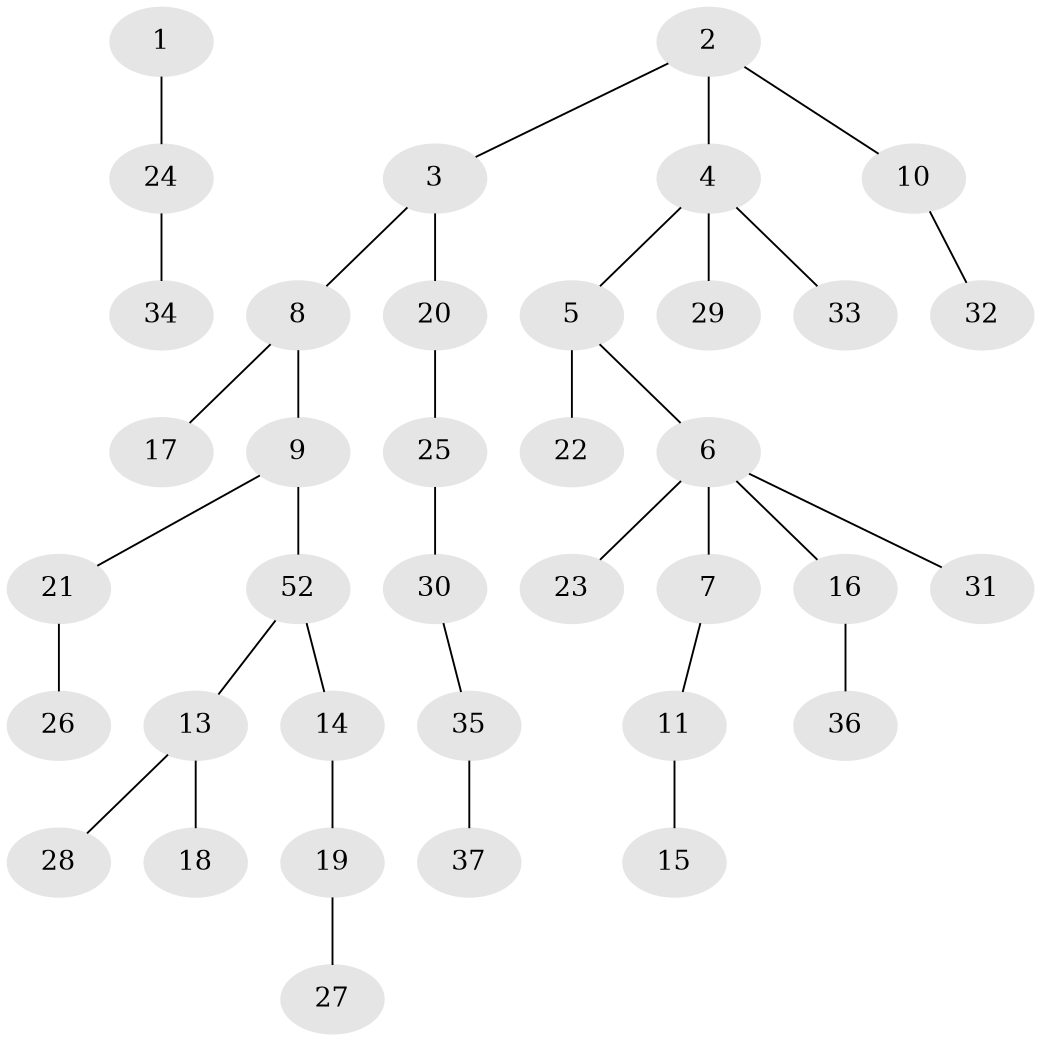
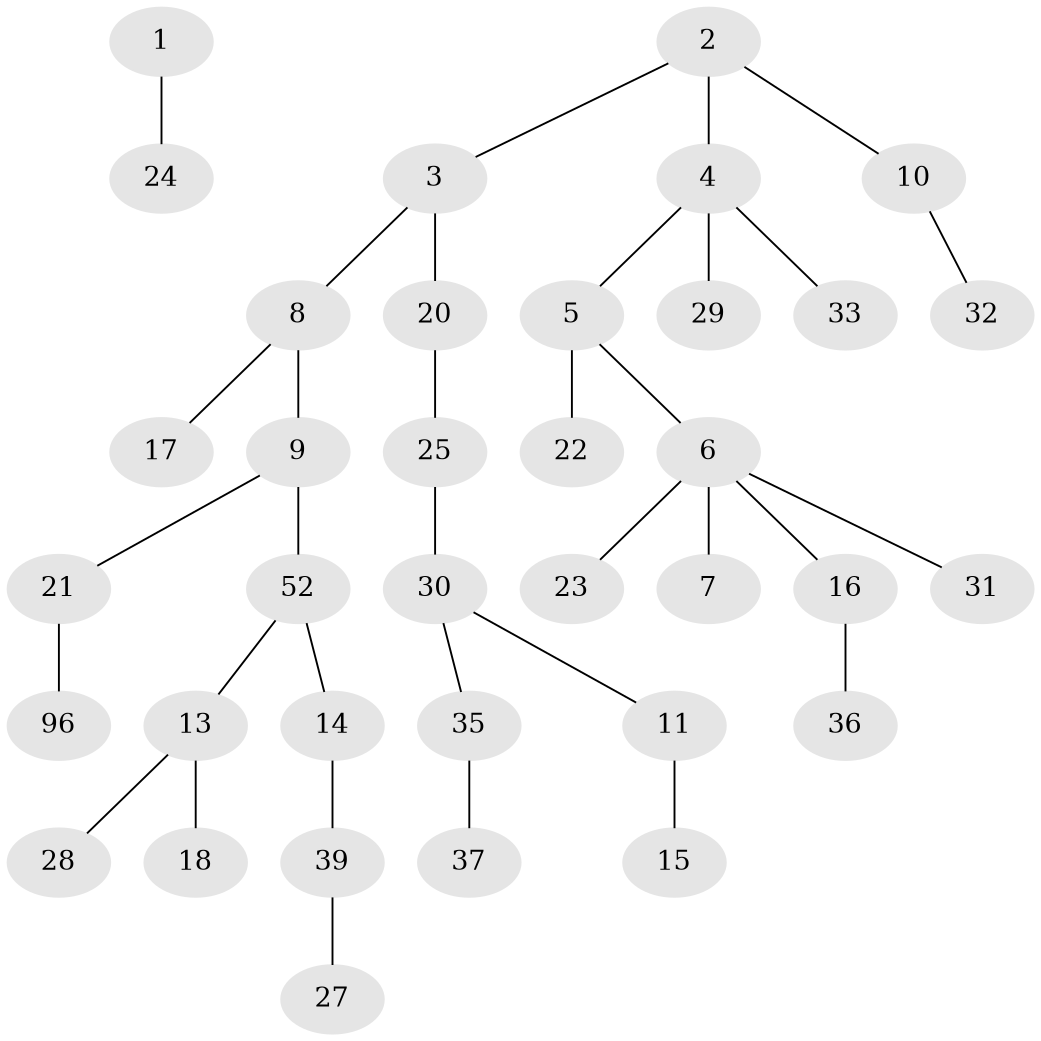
(162, 315) -> none
(692, 658) -> (555, 657)
(59, 726) -> (59, 726)
(332, 863) -> (332, 863)
